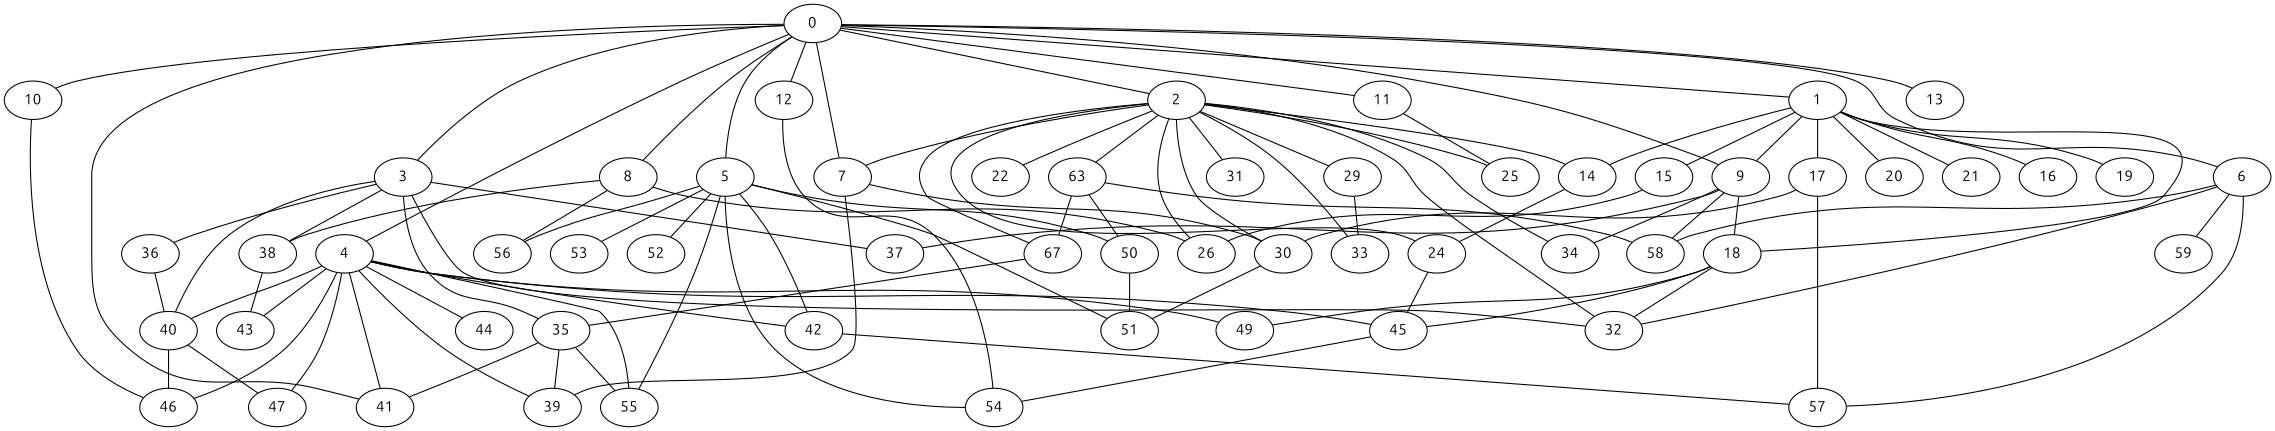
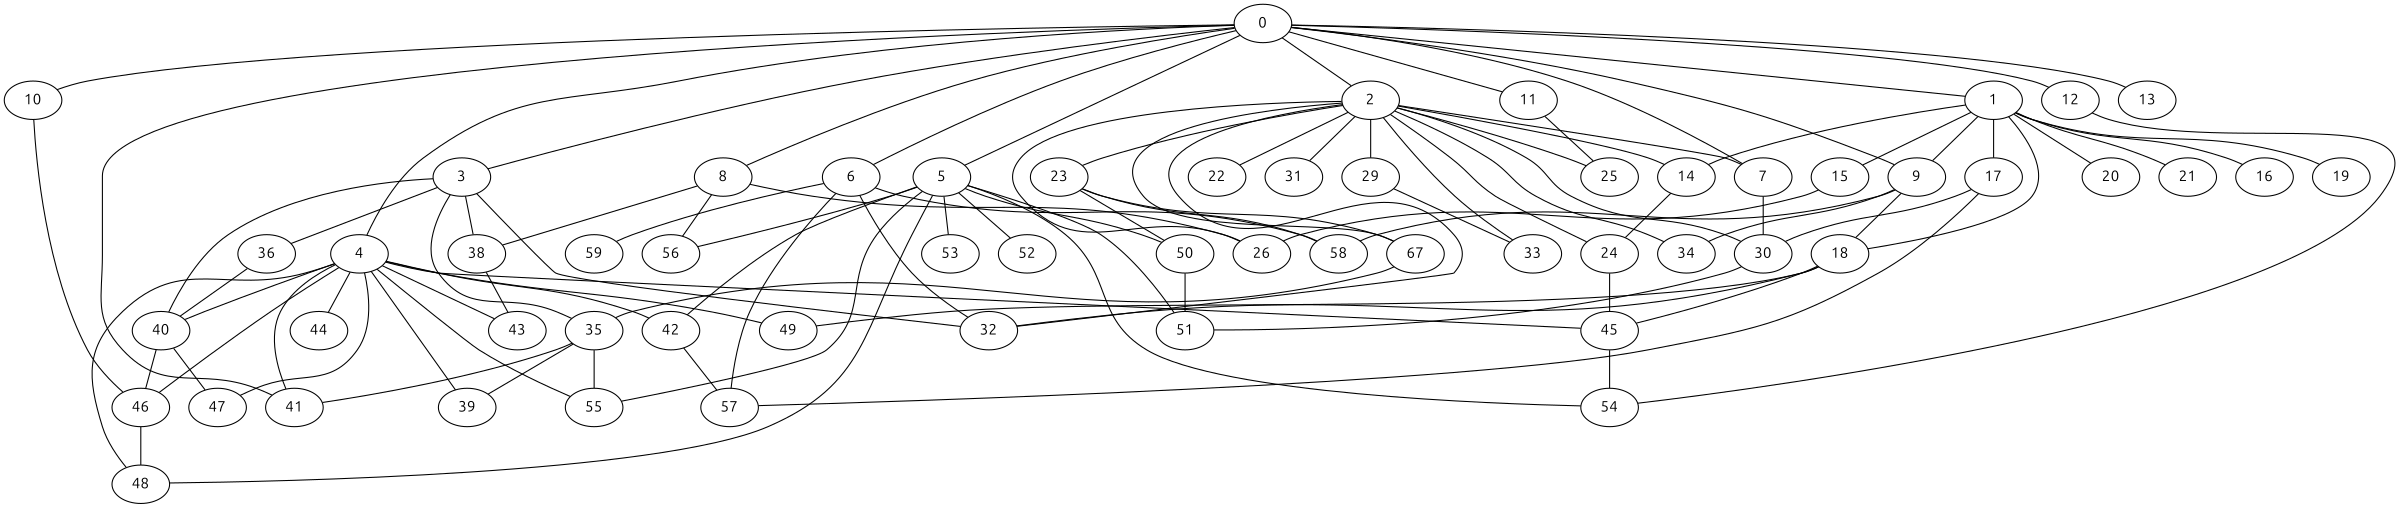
(1077, 177) -> (1059, 177)
(895, 254) -> none
(792, 374) -> none
none -> (141, 484)
